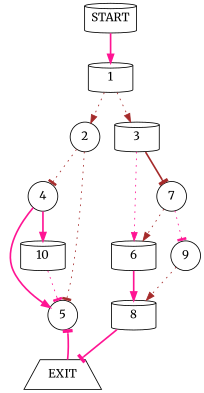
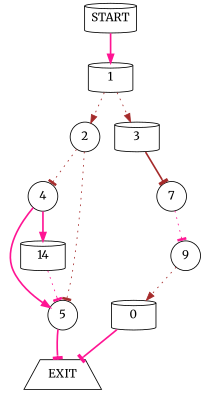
(43, 256) -> (43, 256)
(134, 256) -> none
(134, 315) -> (134, 315)
(68, 347) -> (57, 342)
